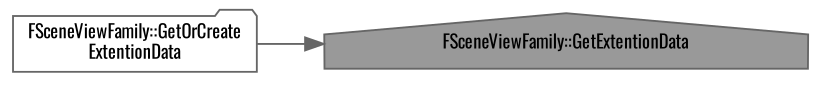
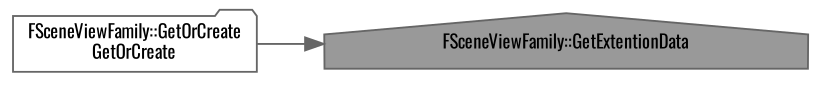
(135, 44) -> (135, 44)
